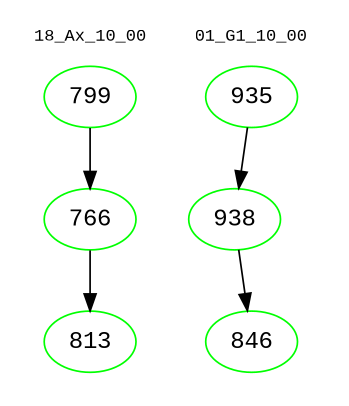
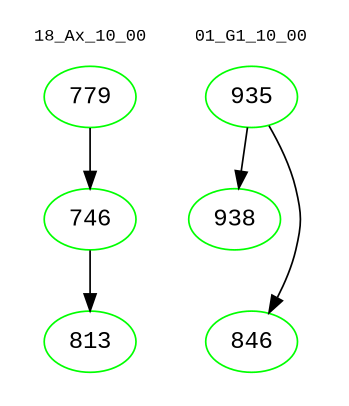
(90, 97) -> (90, 97)
(90, 219) -> (90, 219)
(242, 272) -> (300, 211)
